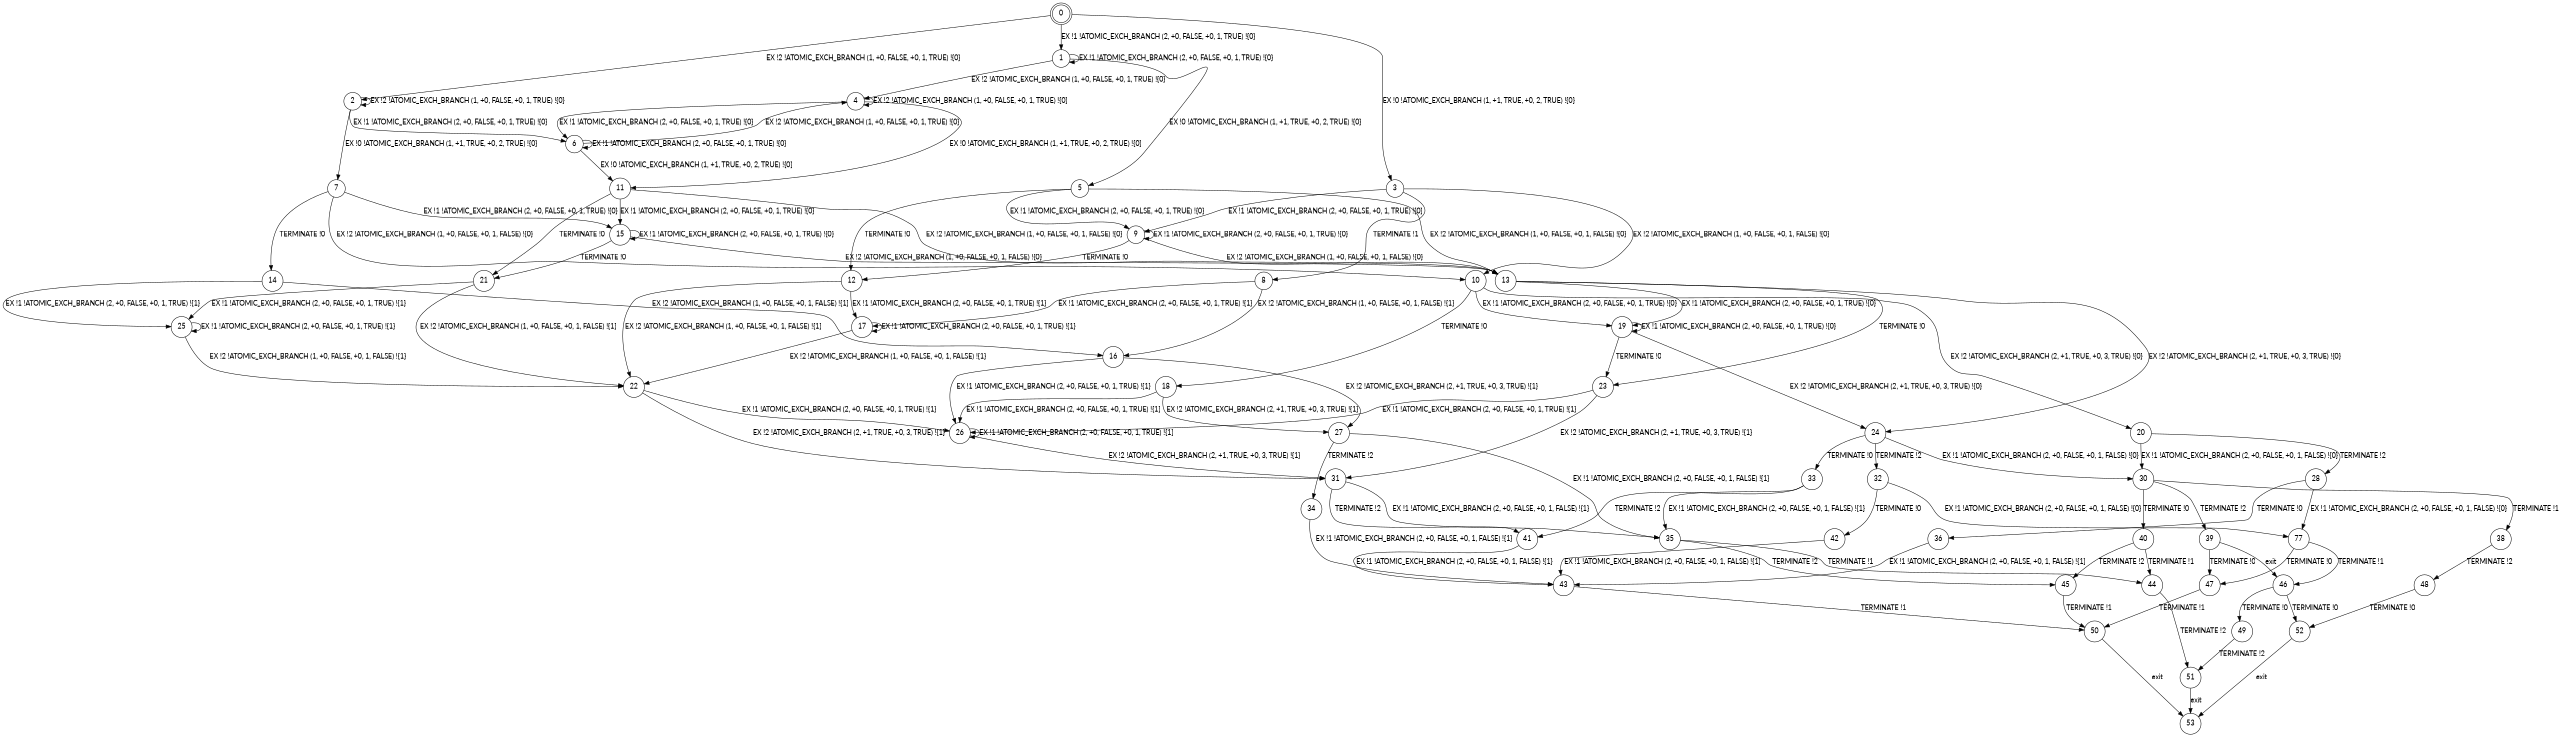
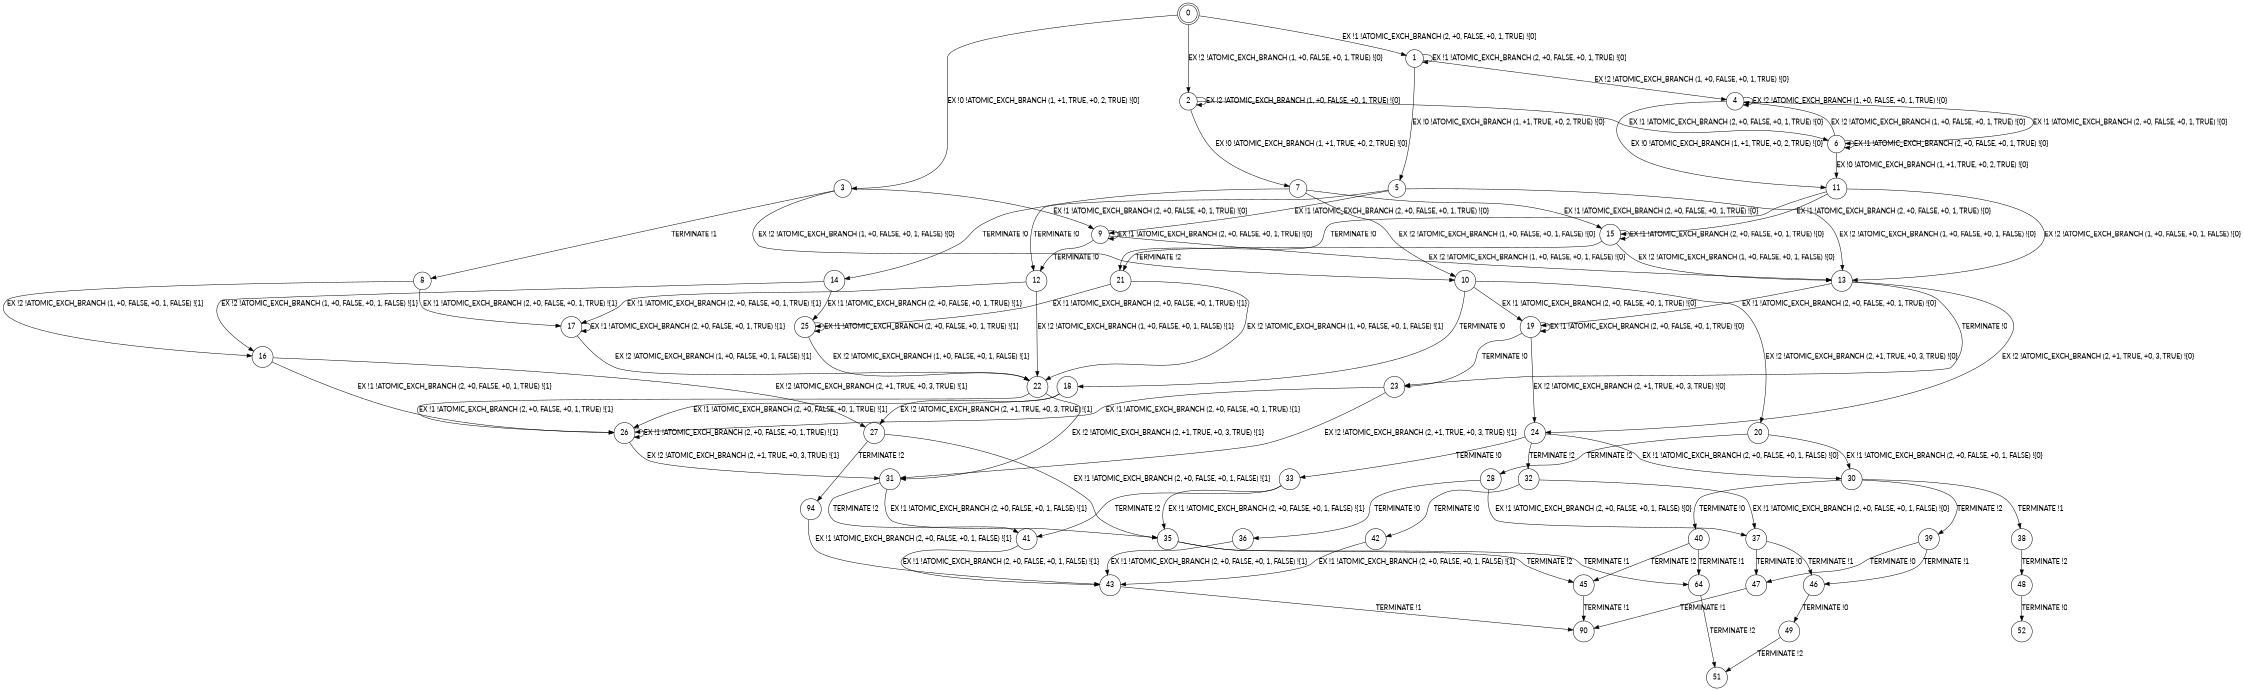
(603, 258) -> (1158, 258)
(1311, 509) -> (811, 509)
(2299, 539) -> (1756, 539)
(2271, 562) -> (1947, 562)
(2152, 585) -> (1699, 585)
(2291, 606) -> none
(2095, 631) -> (1584, 631)
(2191, 724) -> none
